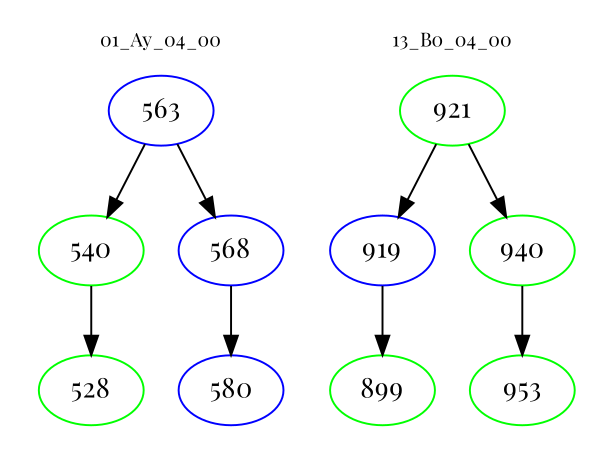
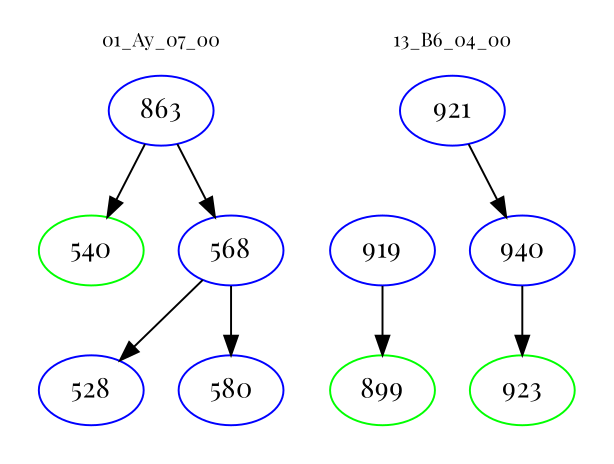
(161, 42) -> (161, 42)
(452, 42) -> (452, 42)
(161, 111) -> (161, 111)
(452, 111) -> (452, 111)
(422, 172) -> none
(522, 250) -> (522, 250)
(91, 311) -> (168, 313)
(91, 390) -> (91, 390)
(522, 390) -> (522, 390)
